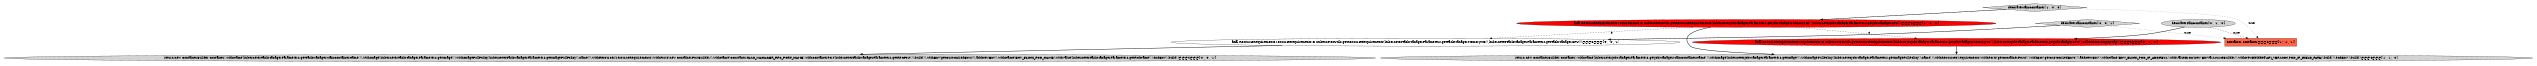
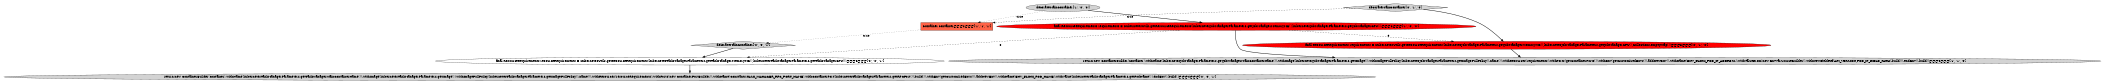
(2035, 8) -> (1063, 8)
(2198, 23) -> (1396, 8)
(2169, 32) -> (845, 36)
